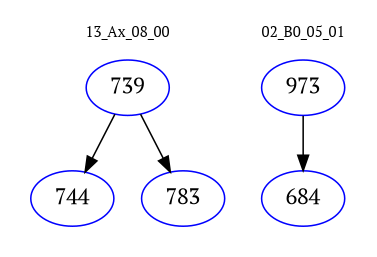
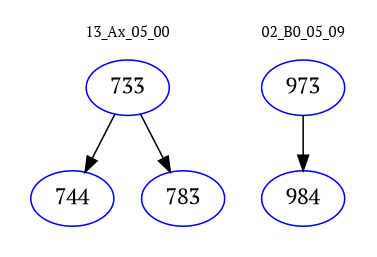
(128, 33) -> (128, 33)
(304, 33) -> (304, 33)
(128, 88) -> (128, 88)
(303, 199) -> (303, 199)
